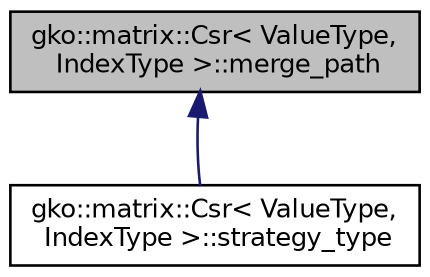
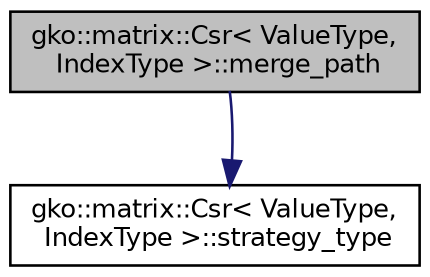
(198, 152) -> (232, 126)
